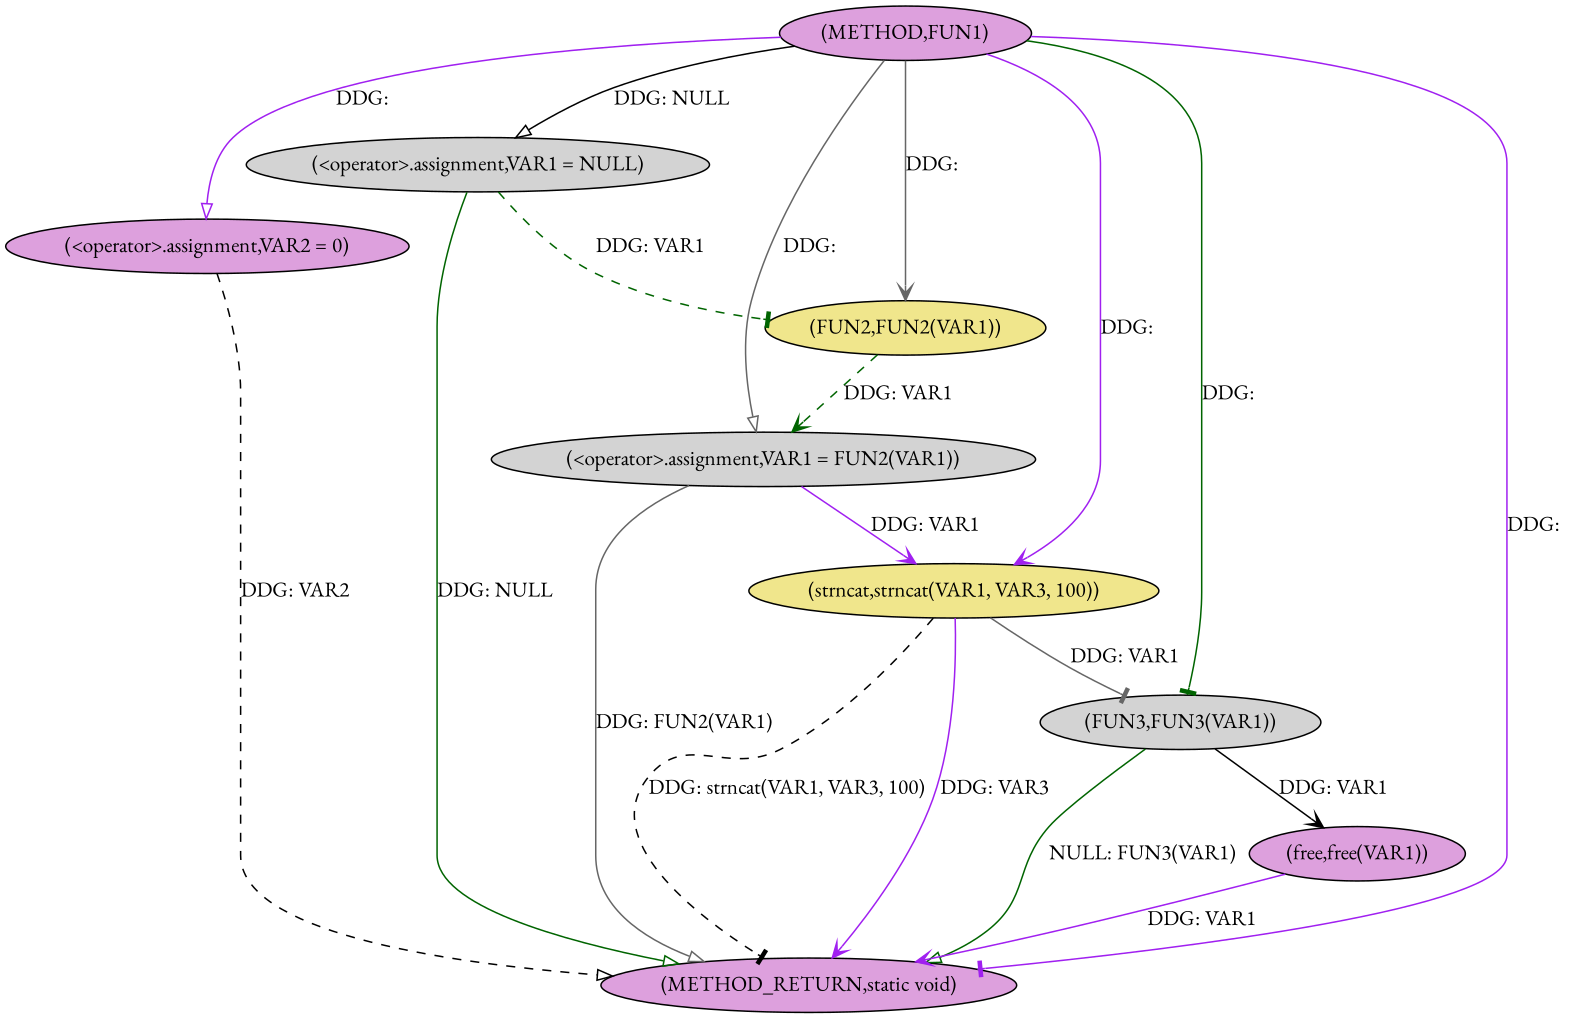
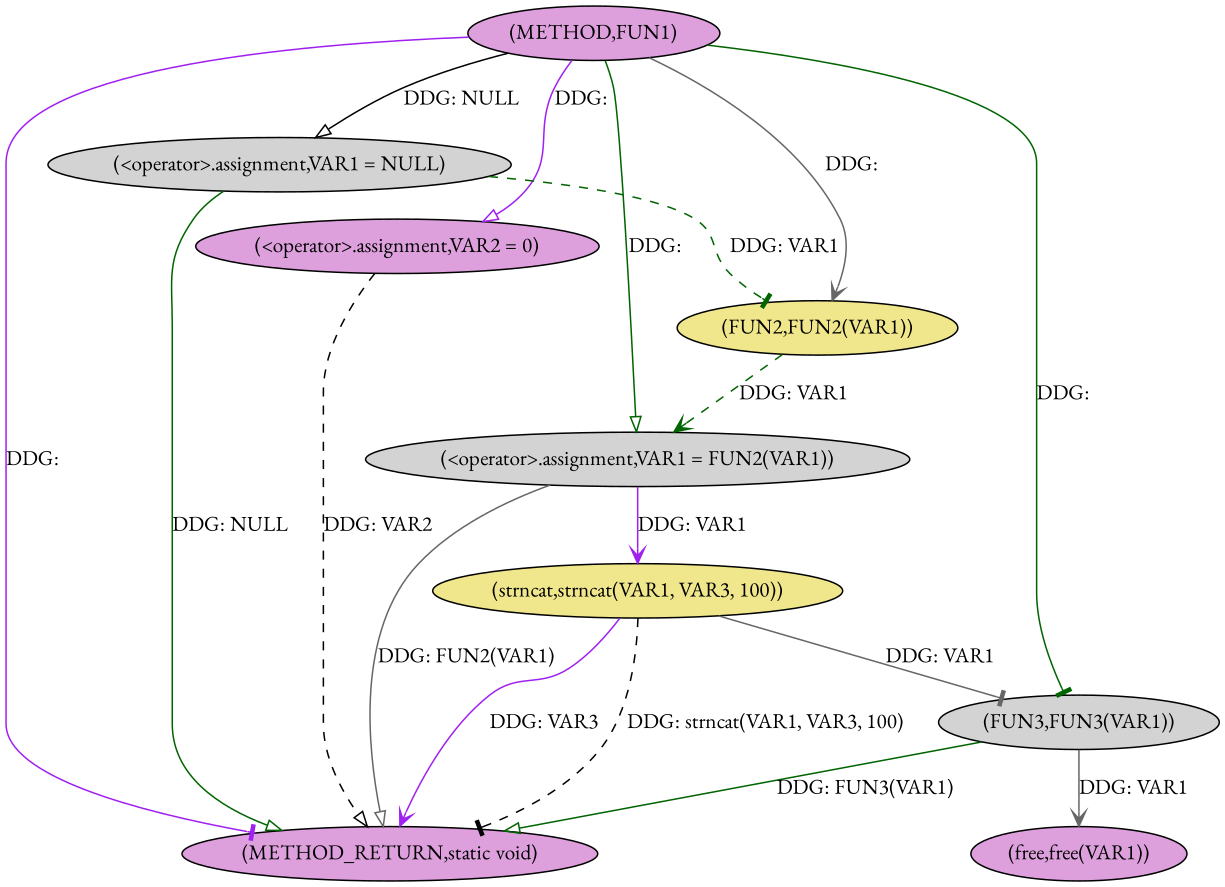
(779, 226) -> (626, 238)
(1100, 291) -> none
(1263, 784) -> (1079, 780)
(1143, 854) -> (866, 788)
(1109, 919) -> none
